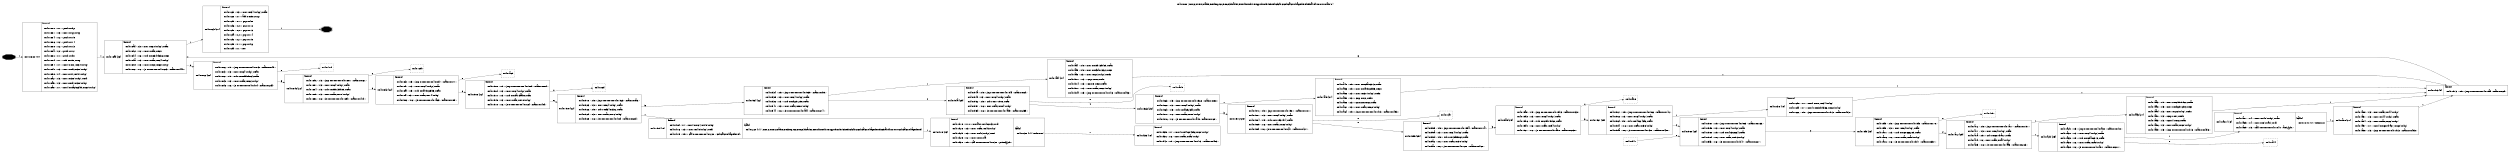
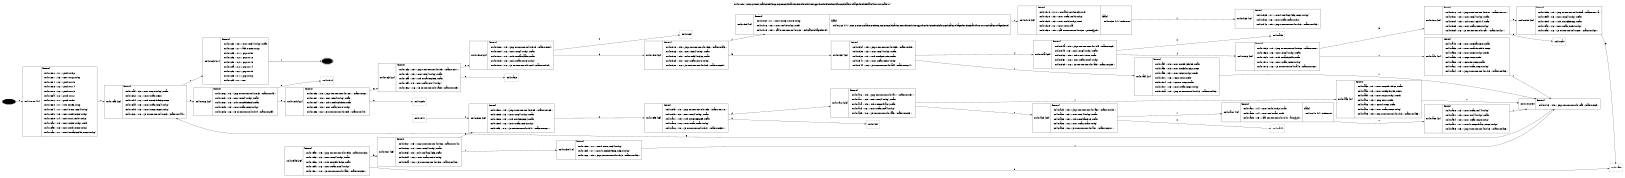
(1491, 128) -> (1612, 98)
